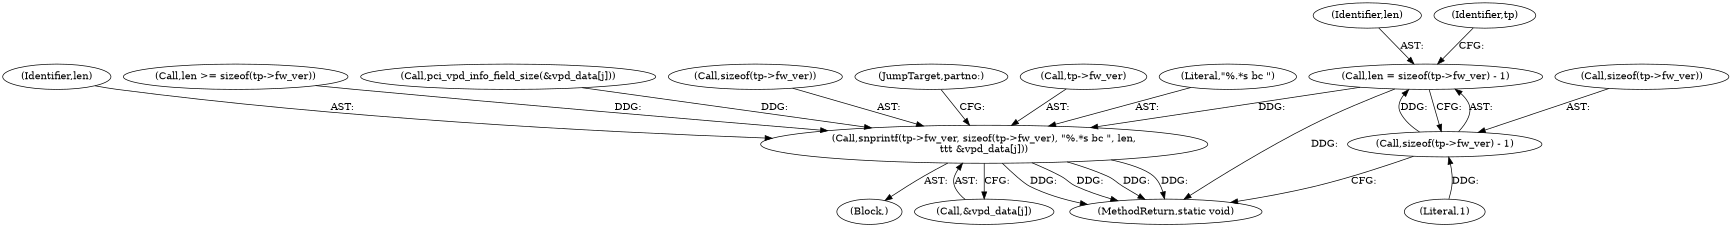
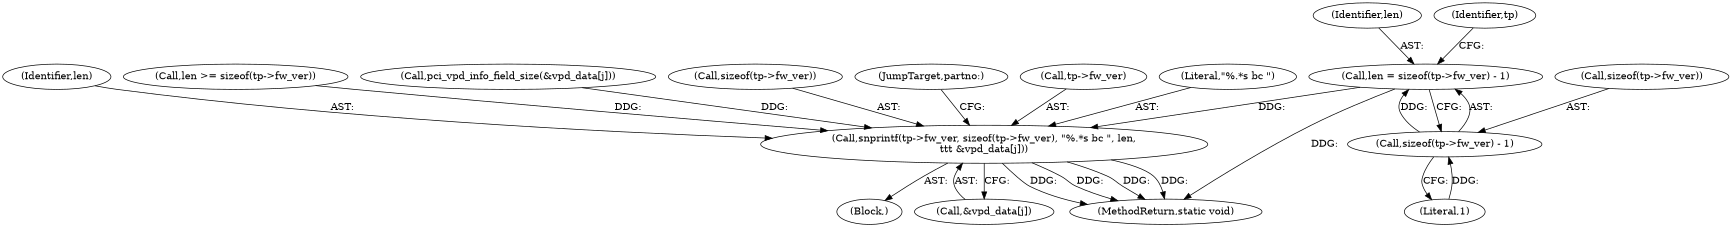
(1327, 183) -> (1423, 175)
